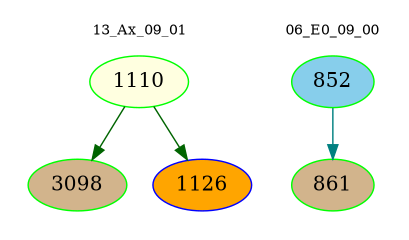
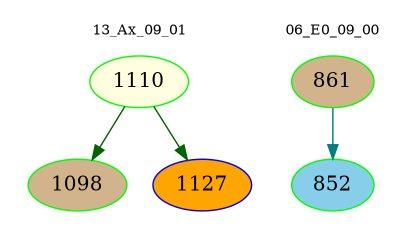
(333, 126) -> (333, 126)
(77, 185) -> (77, 185)
(202, 185) -> (202, 185)
